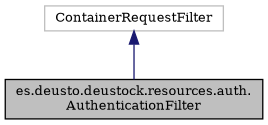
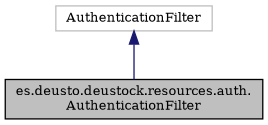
(134, 18) -> (134, 18)
